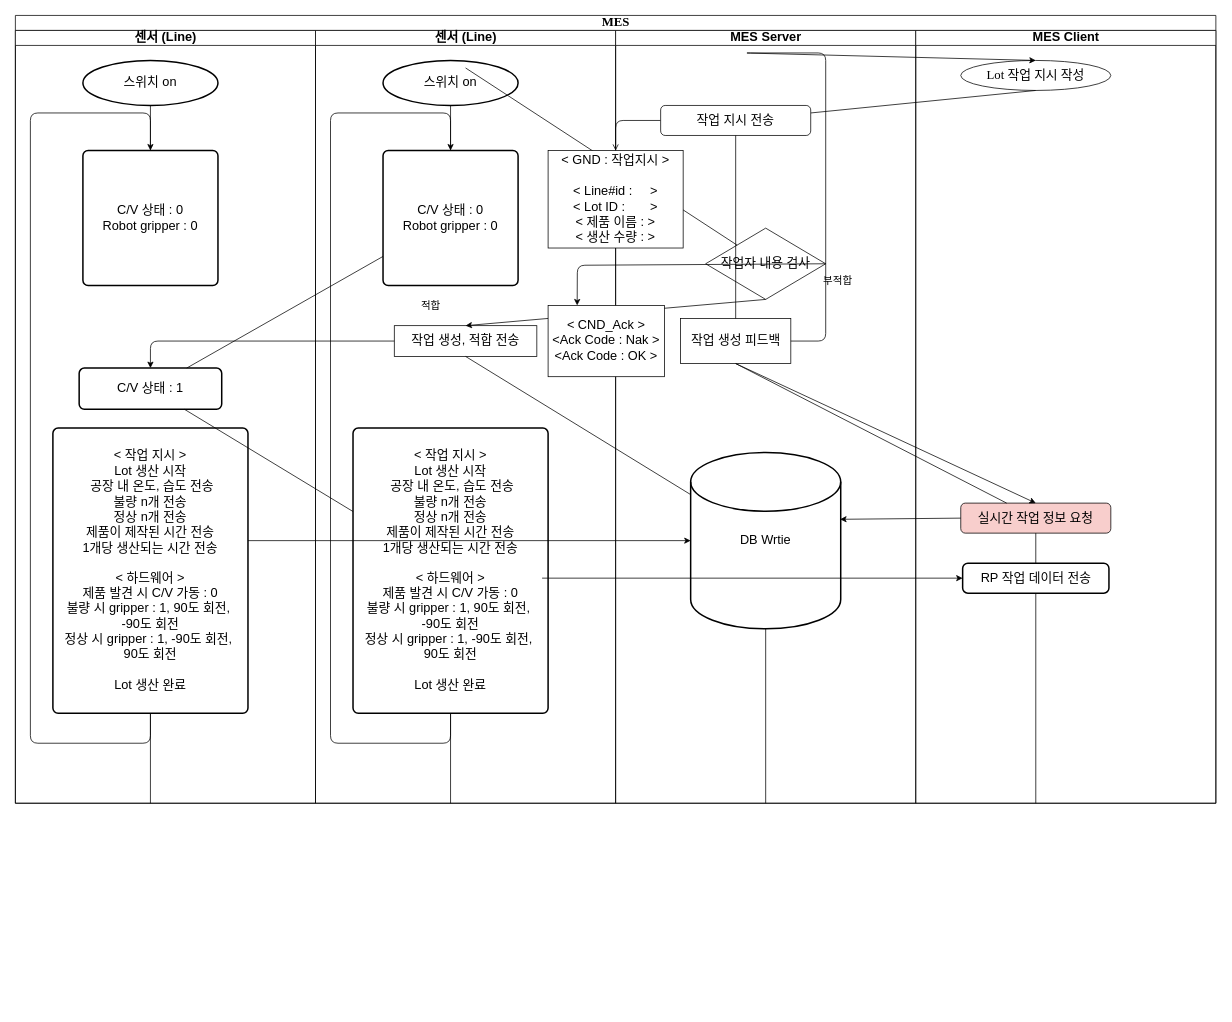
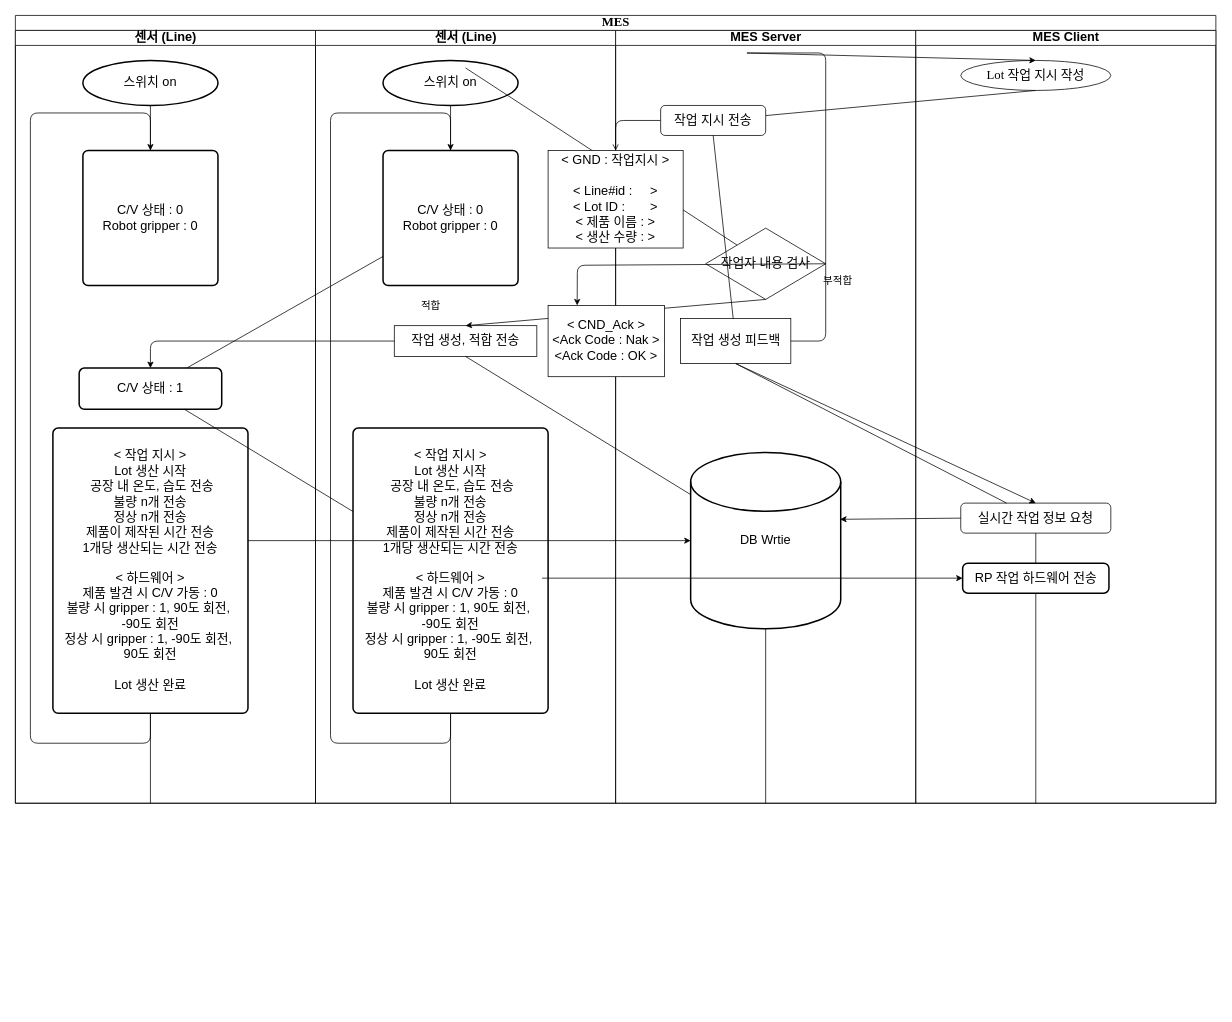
(735, 120) -> (713, 120)
(1035, 518) -> (1035, 518)
(1036, 578) -> (1036, 578)
